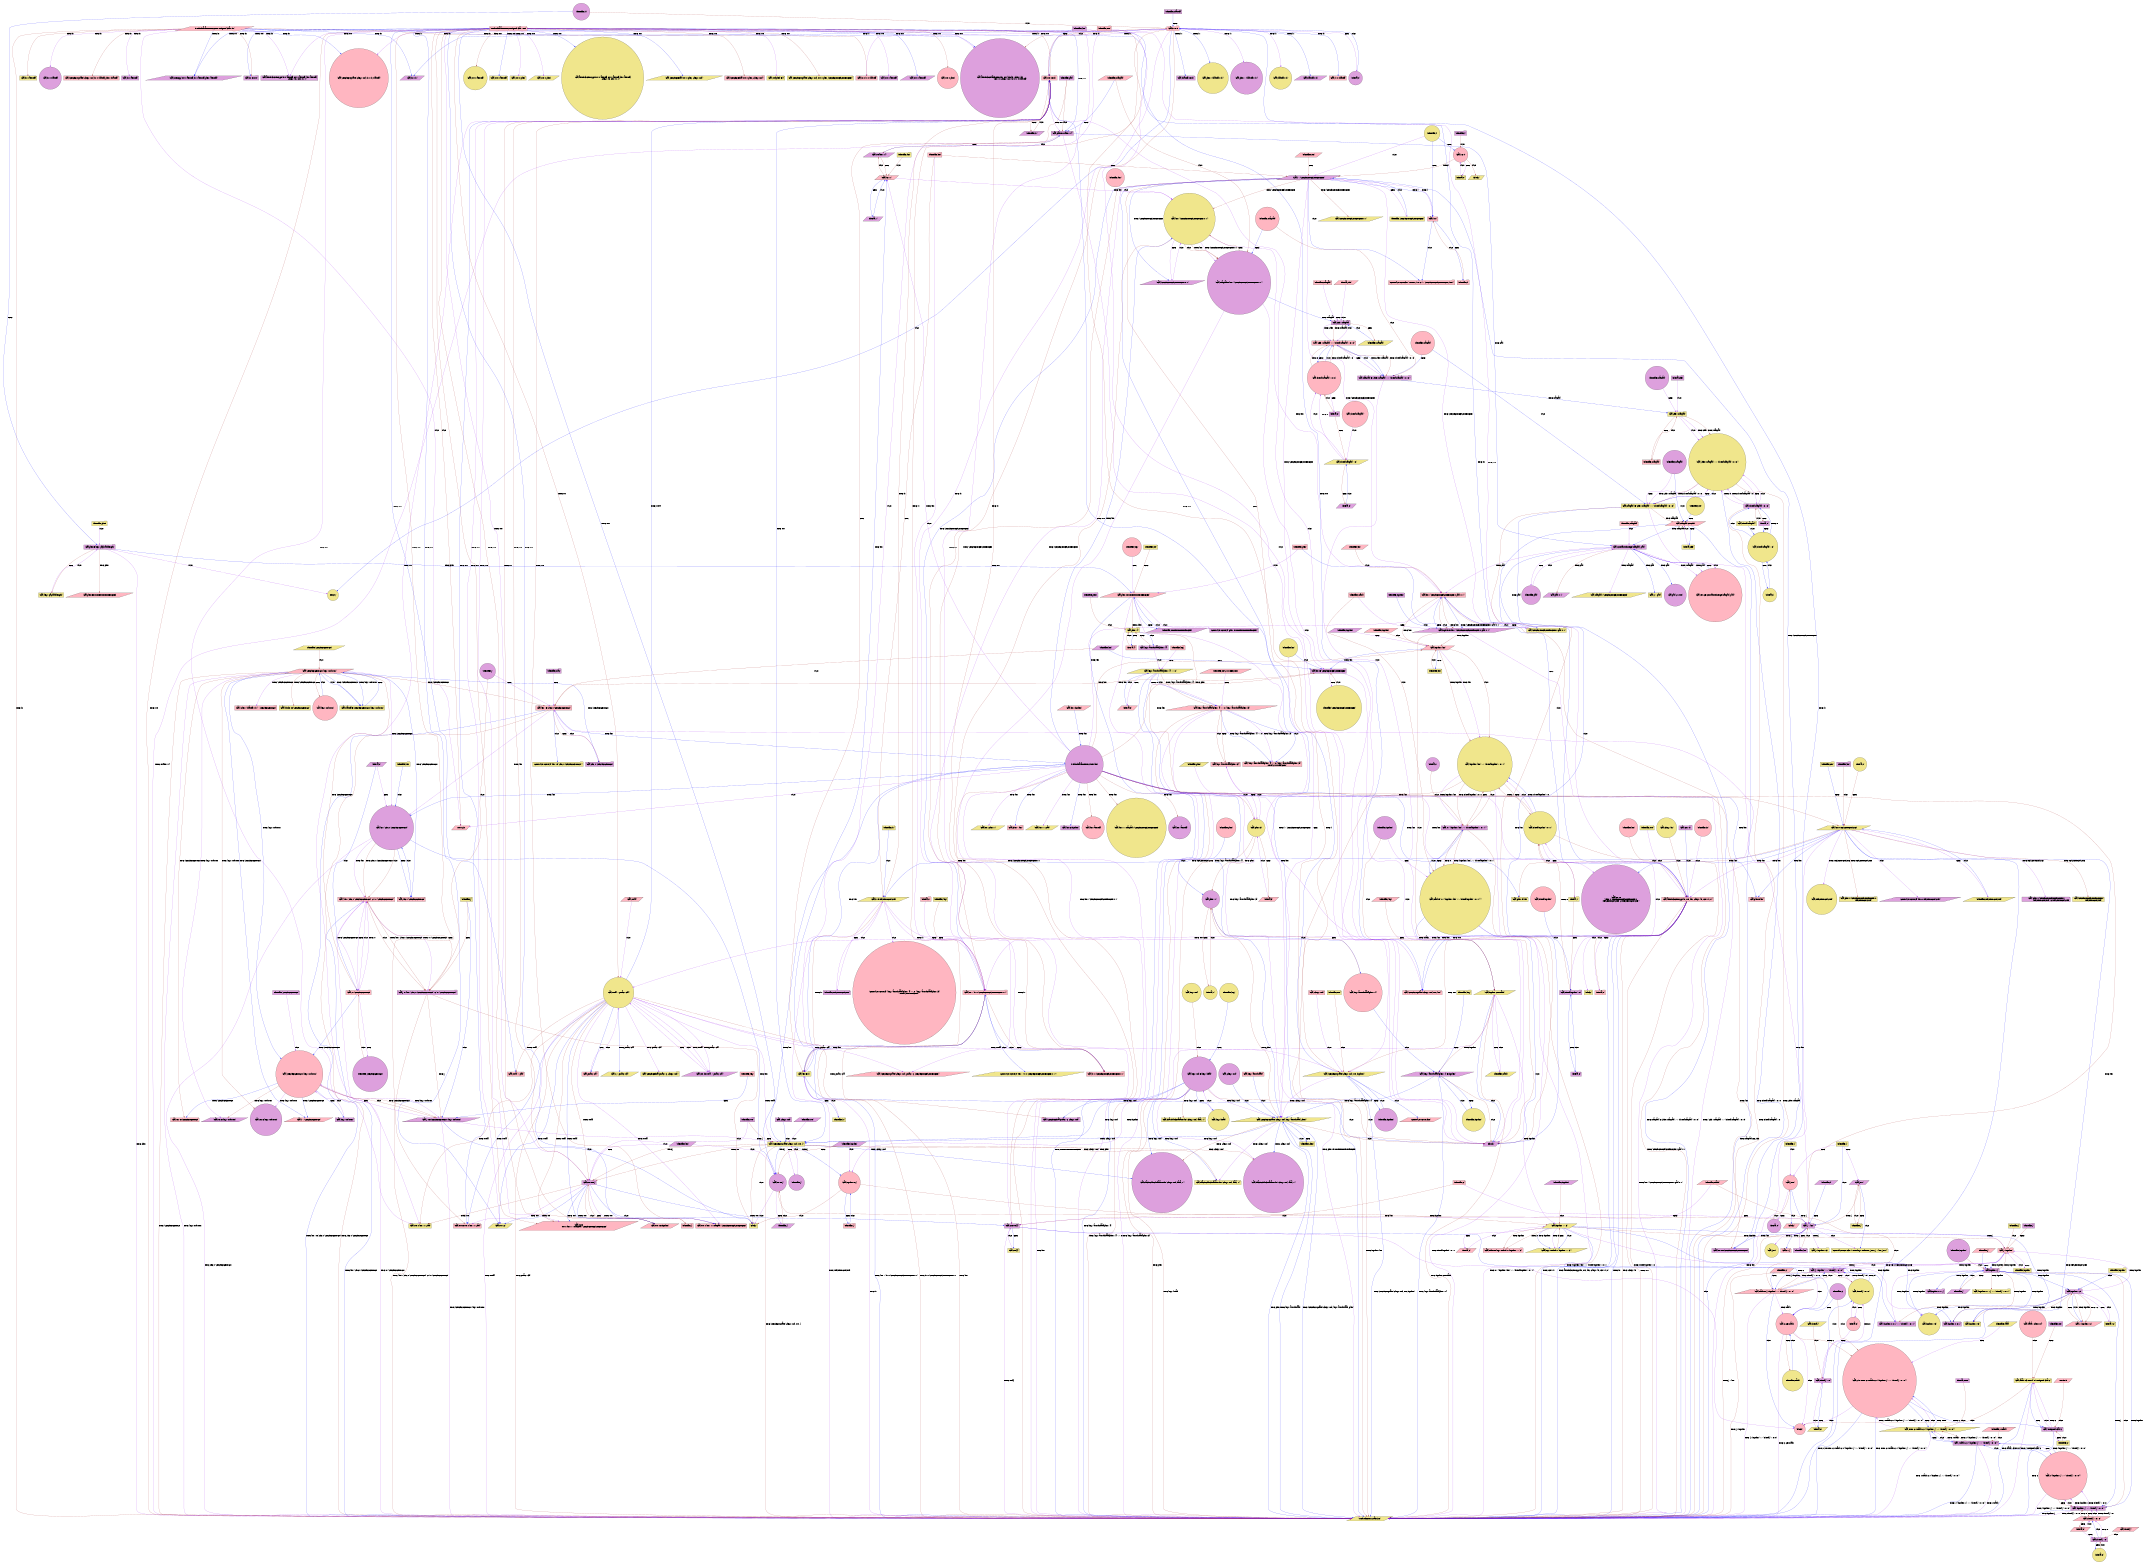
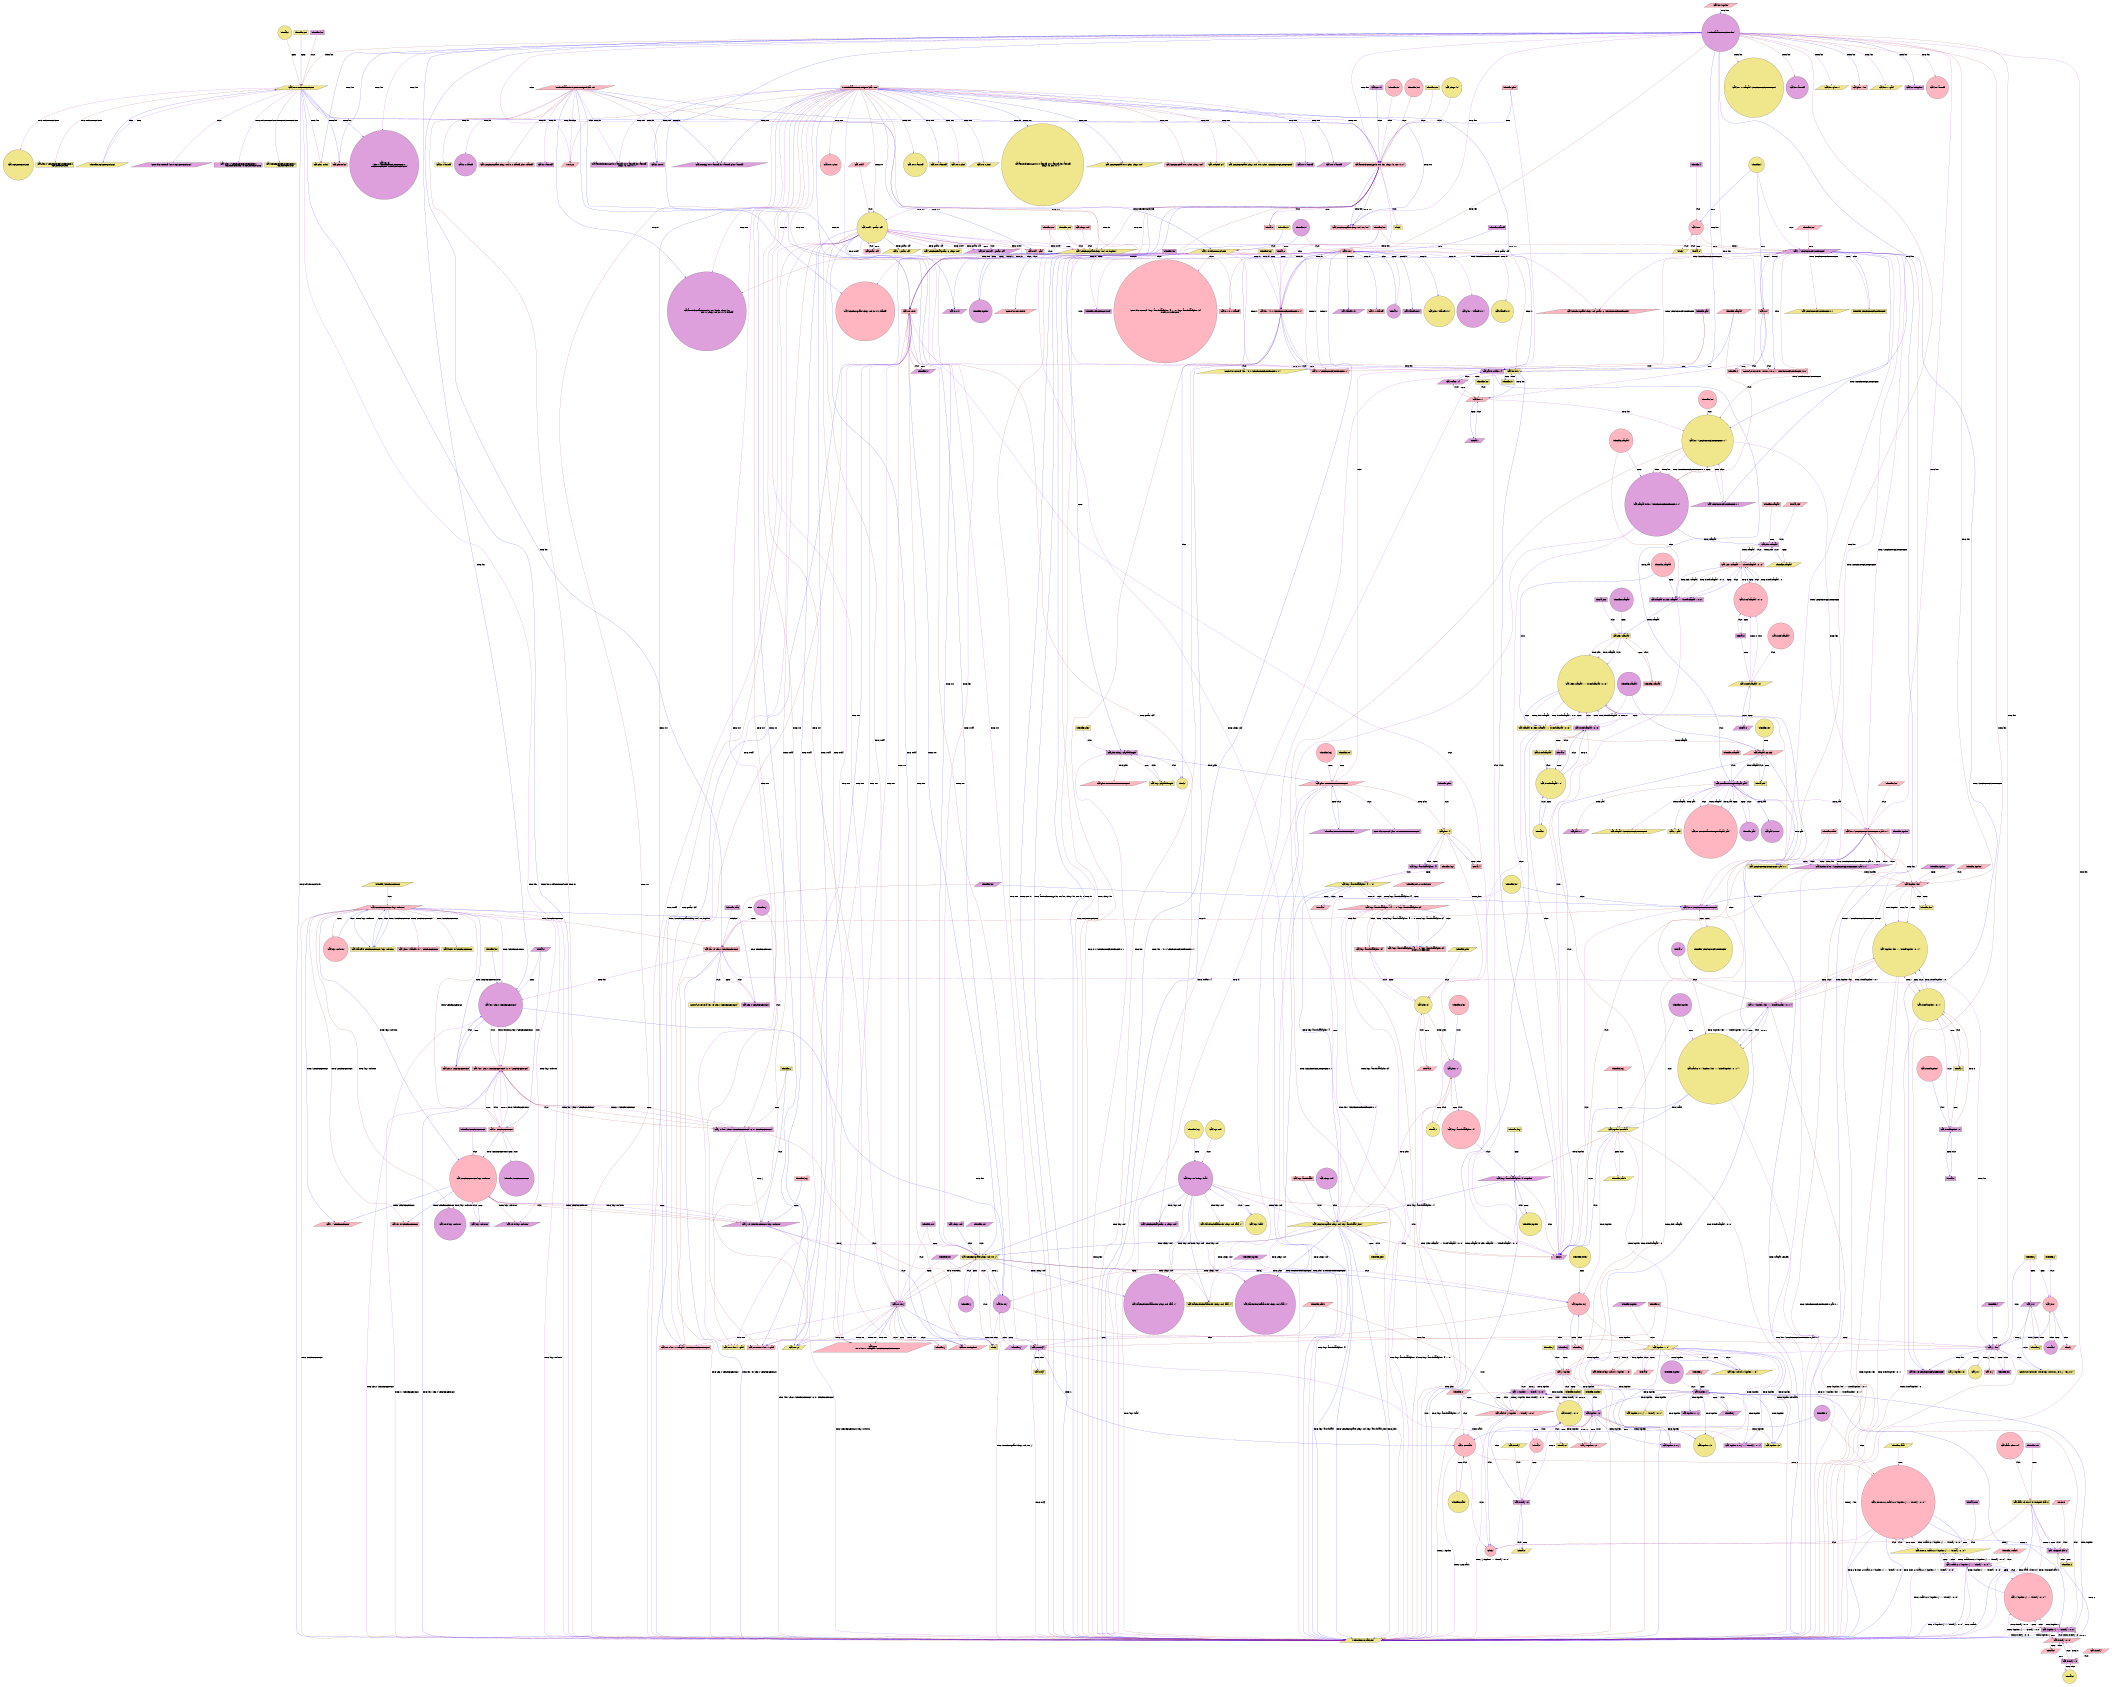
(556, 682) -> (734, 919)
(805, 748) -> (595, 48)
none -> (1580, 1257)
